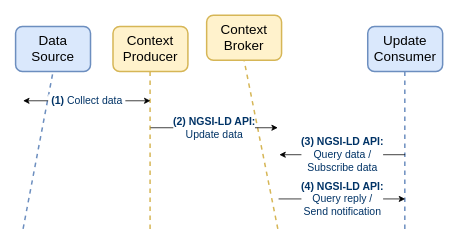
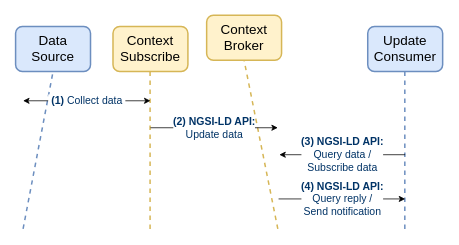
(150, 49) -> (150, 49)
